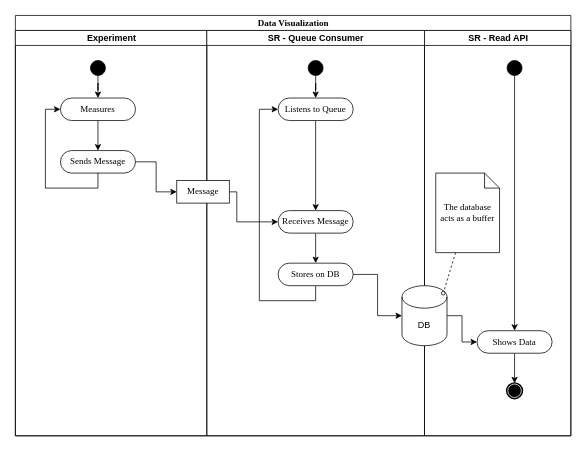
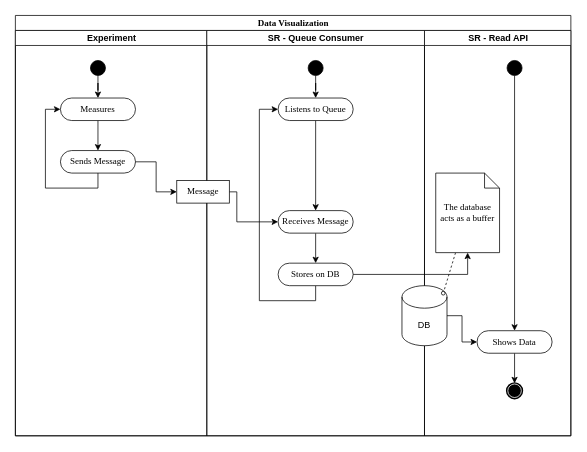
(377, 303) -> (429, 274)
